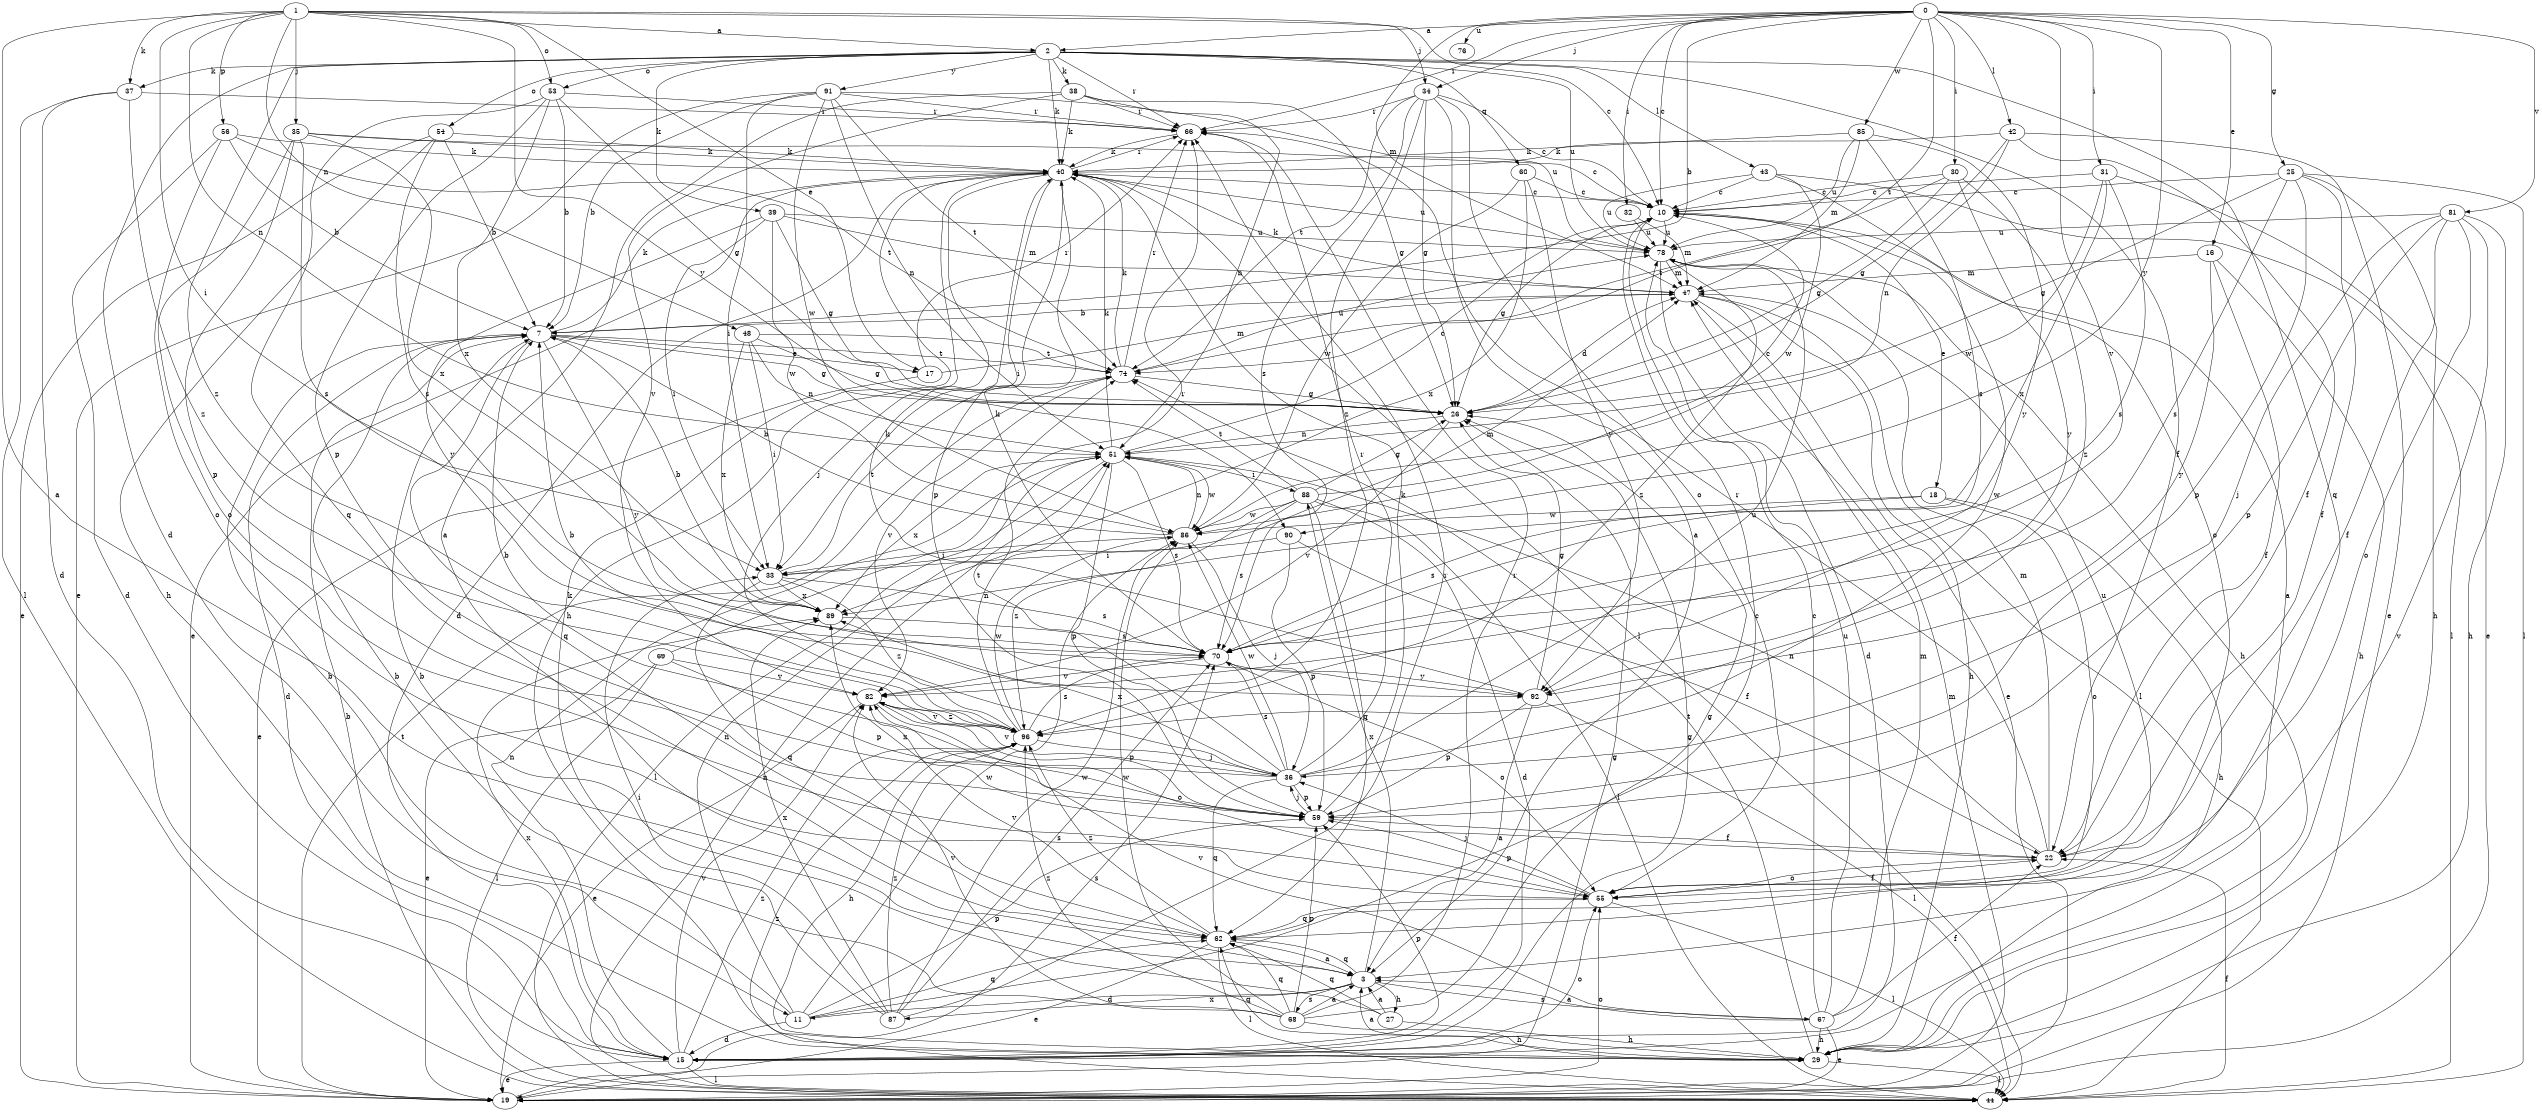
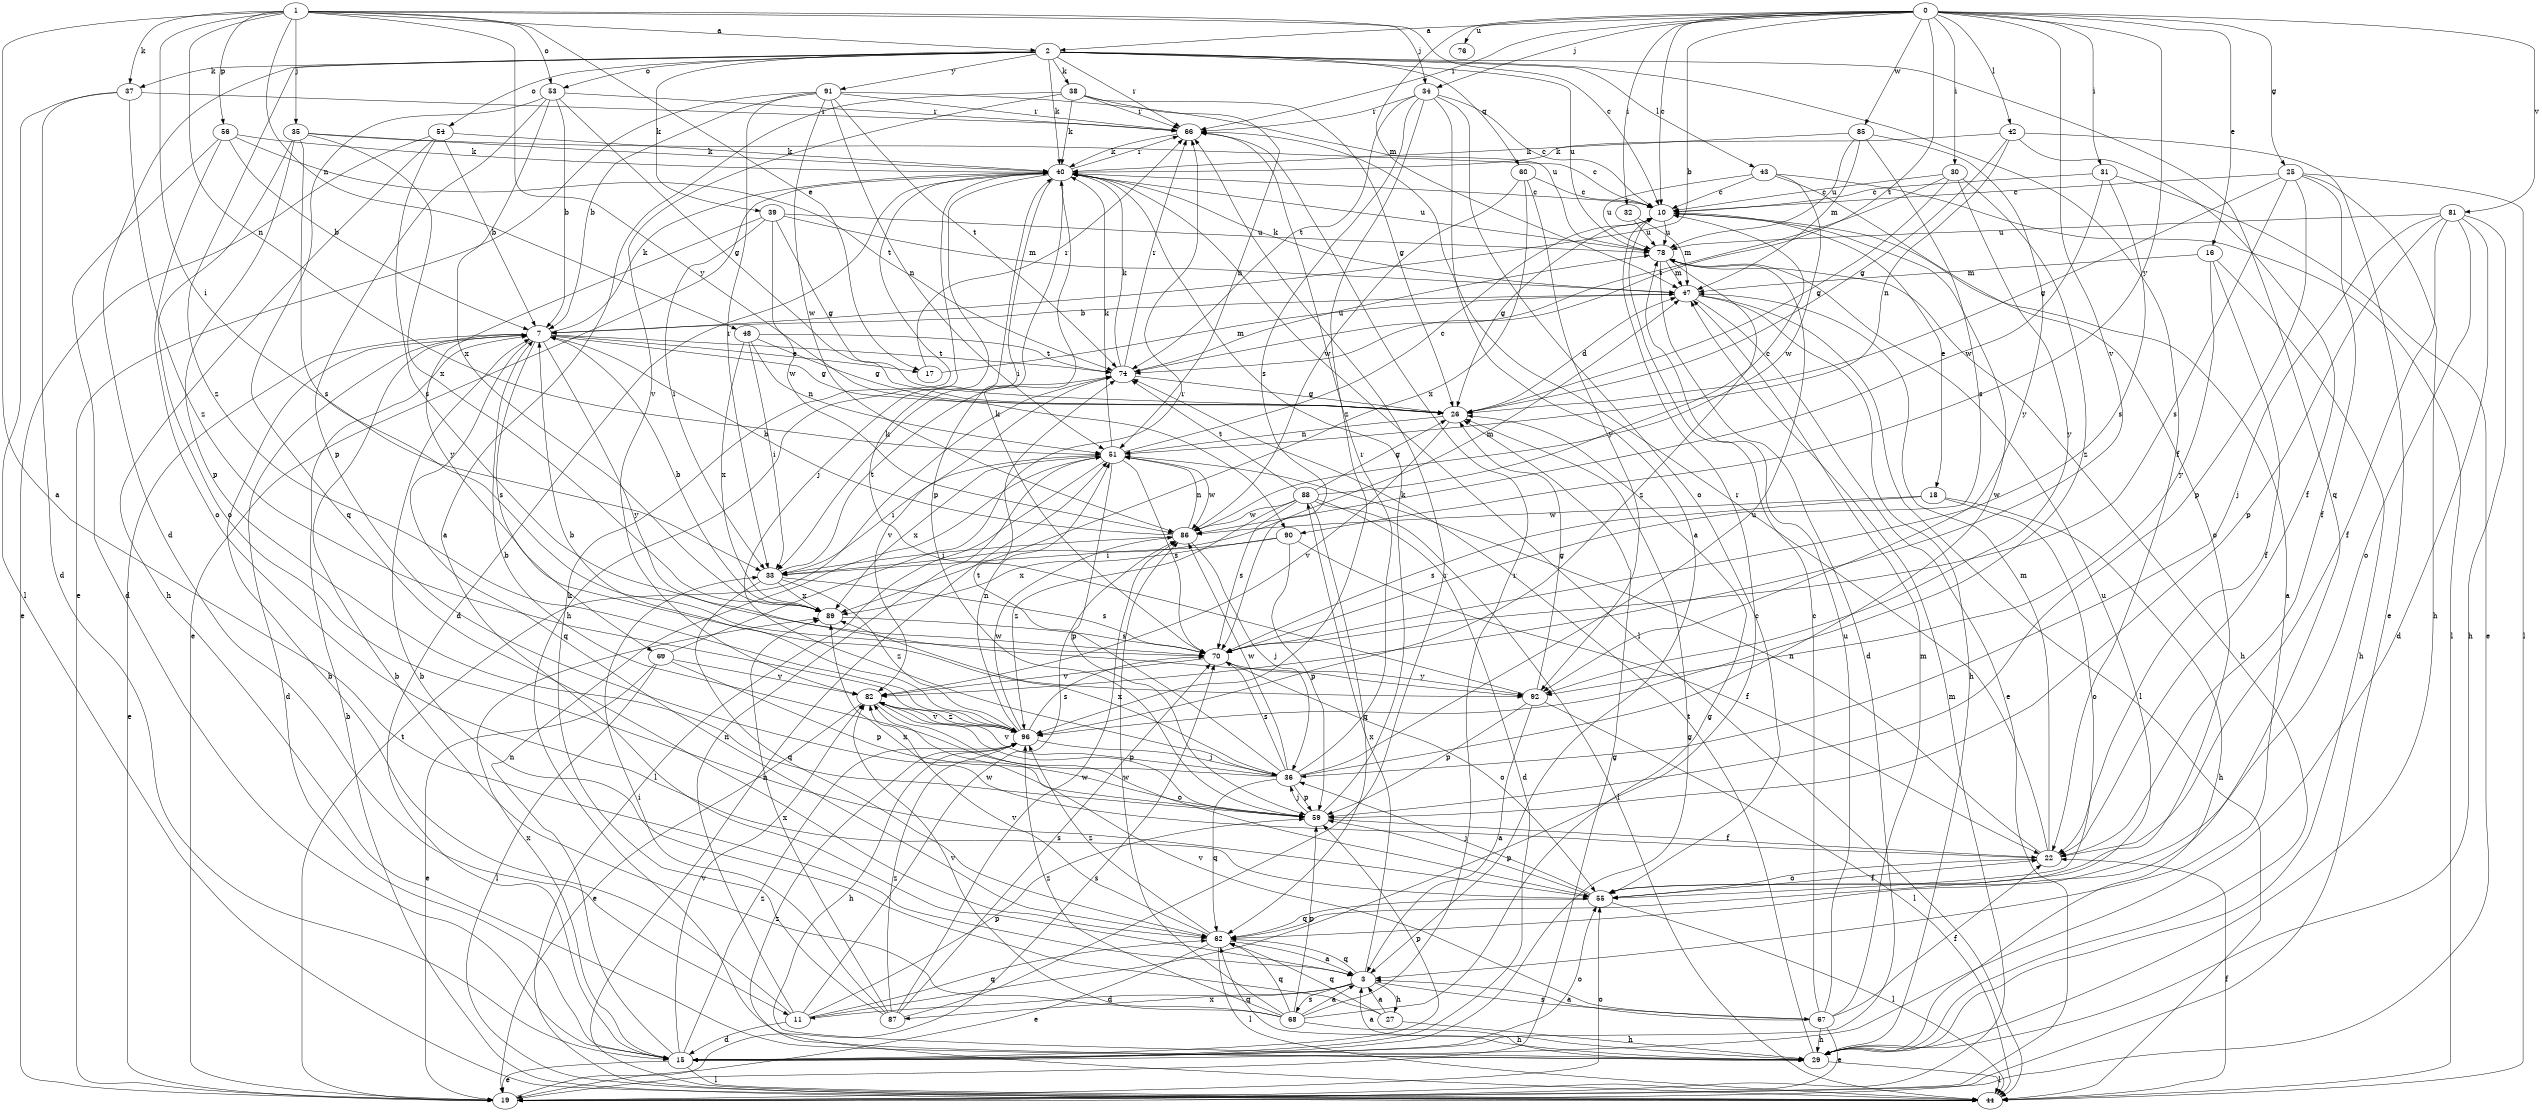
(1423, 254) -> none
(729, 334) -> (729, 334)
(1209, 468) -> (956, 474)
(1577, 522) -> (1059, 562)
none -> (506, 525)
(286, 623) -> (128, 745)
(2399, 637) -> (2399, 637)
